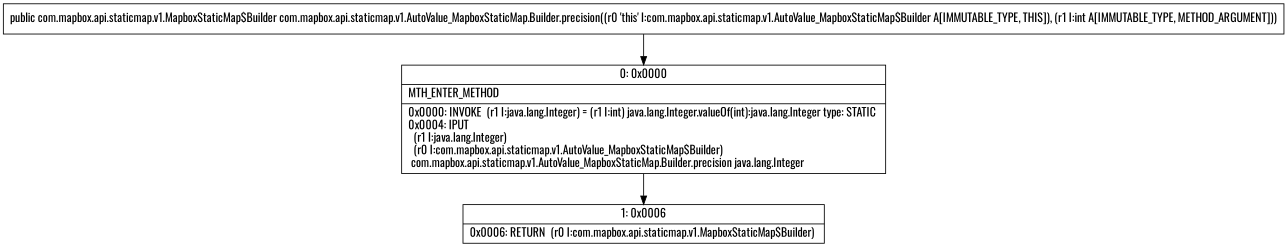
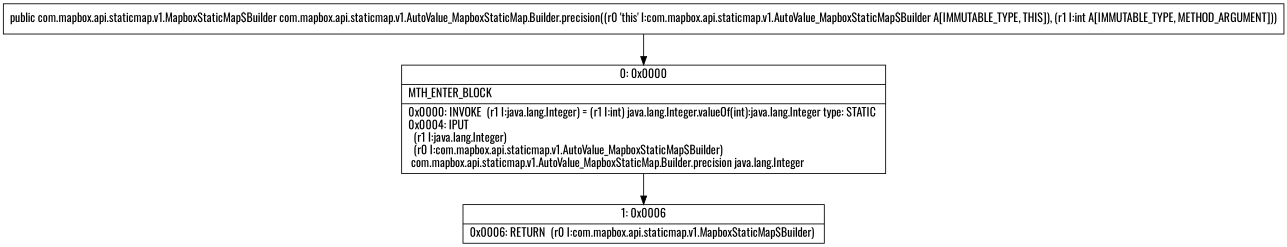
(454, 94) -> (450, 94)
